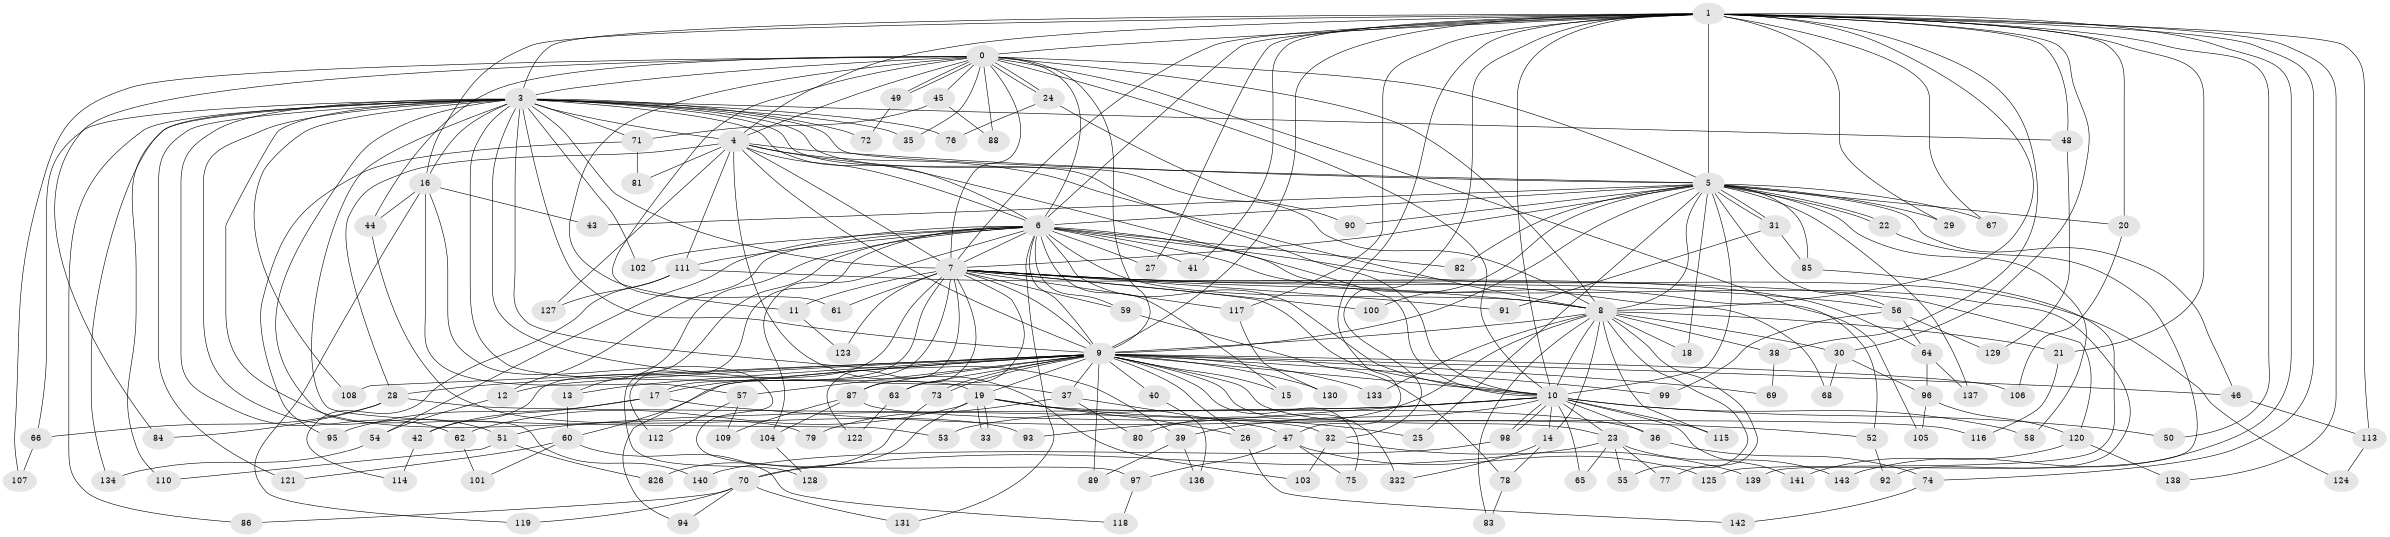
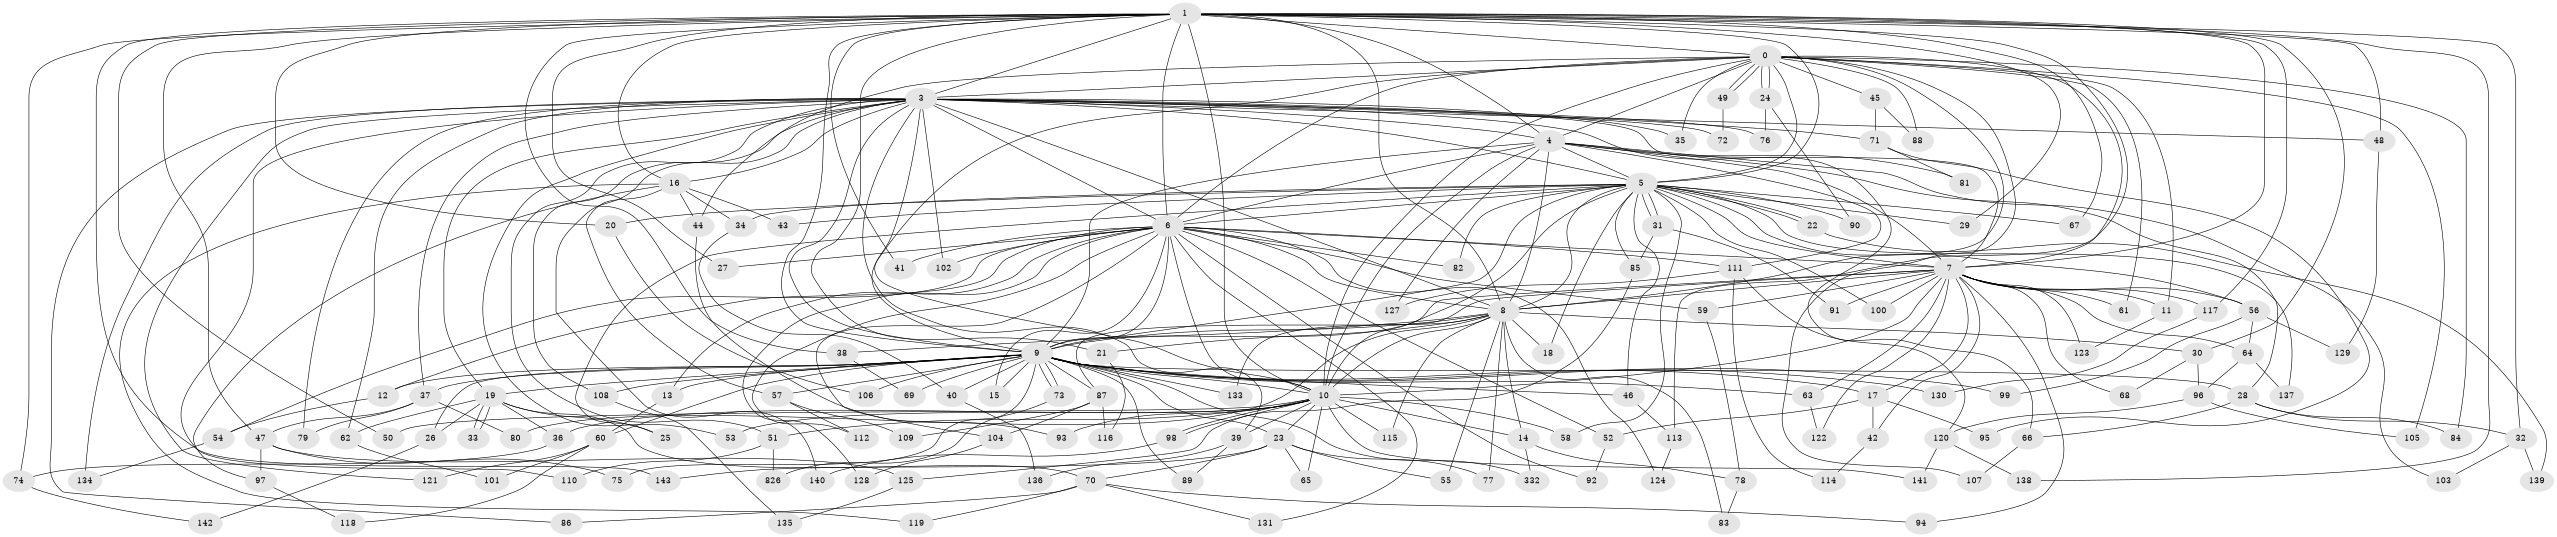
none -> (741, 226)
none -> (785, 524)
